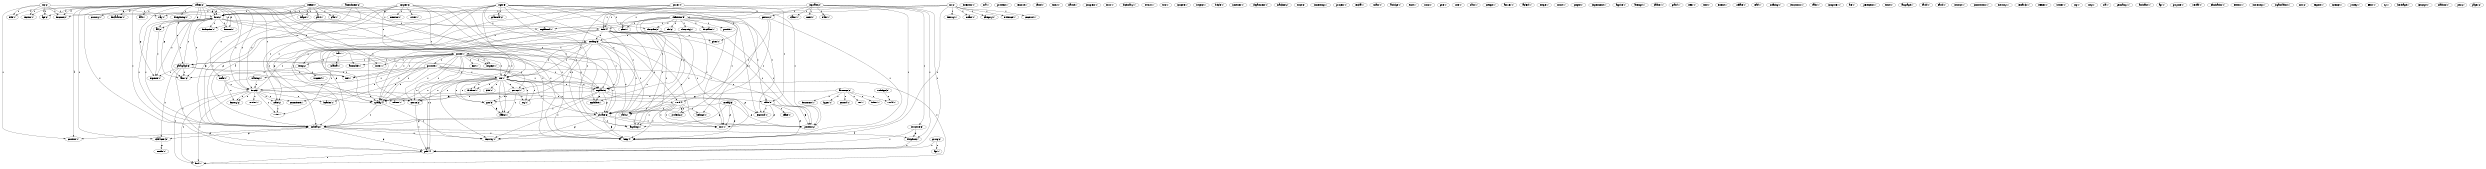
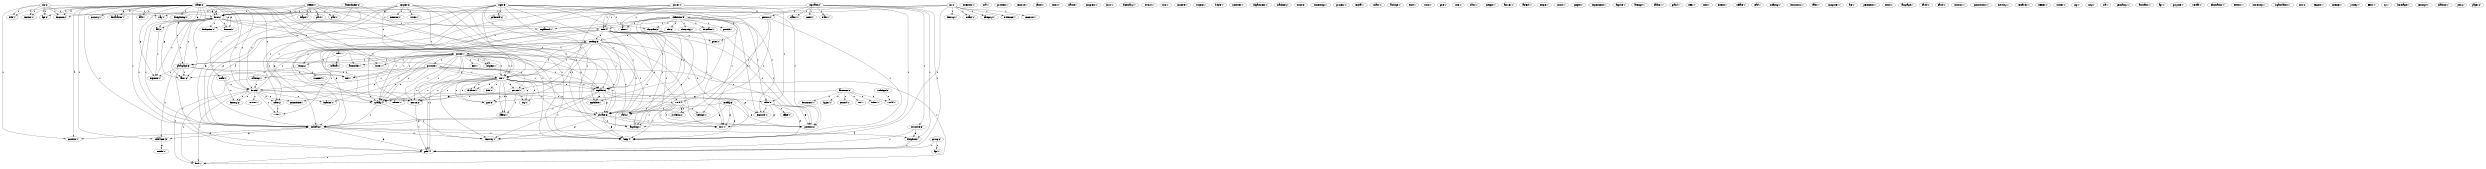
(495, 109) -> none
